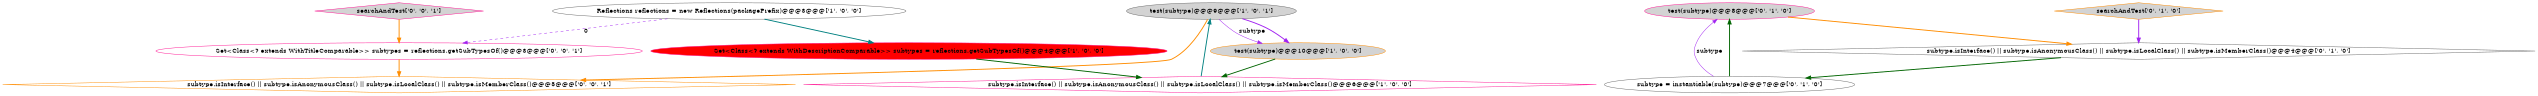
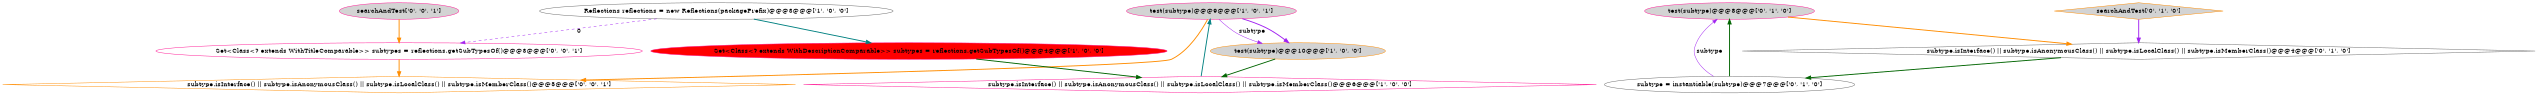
(399, 11) -> (399, 11)
(1211, 11) -> (1211, 11)
